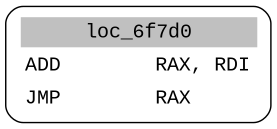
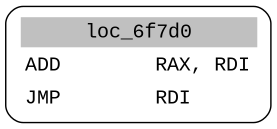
(108, 97) -> (108, 97)
